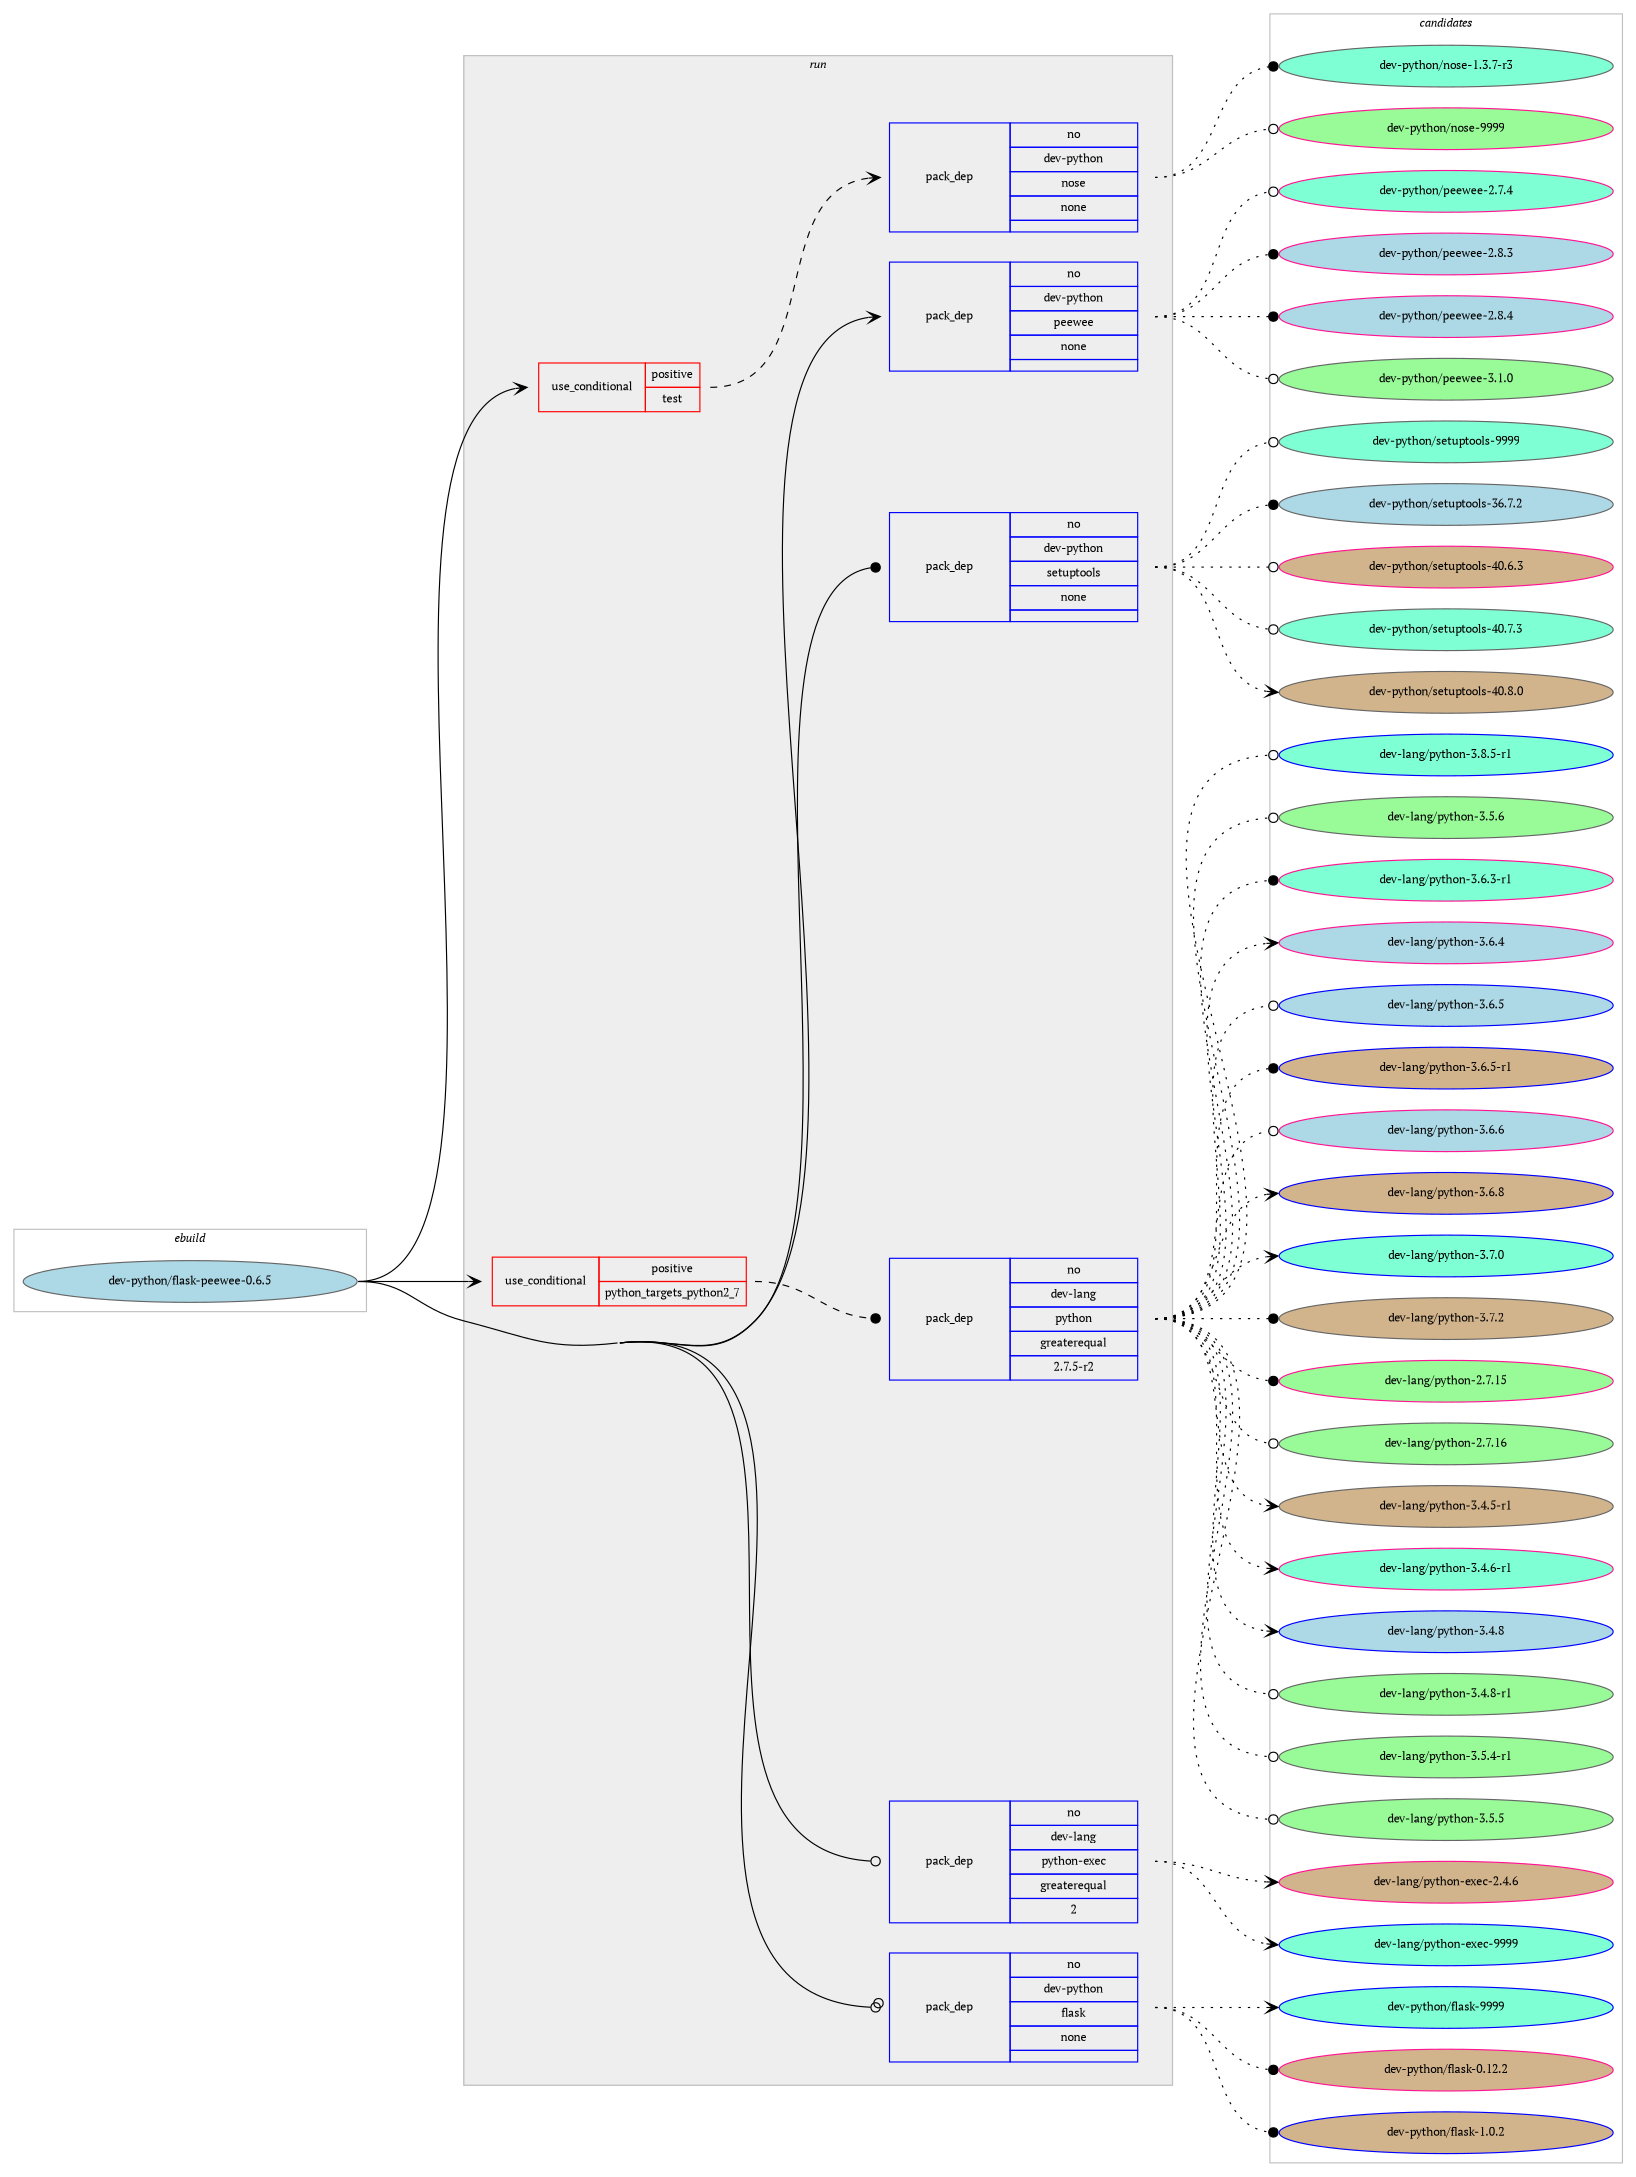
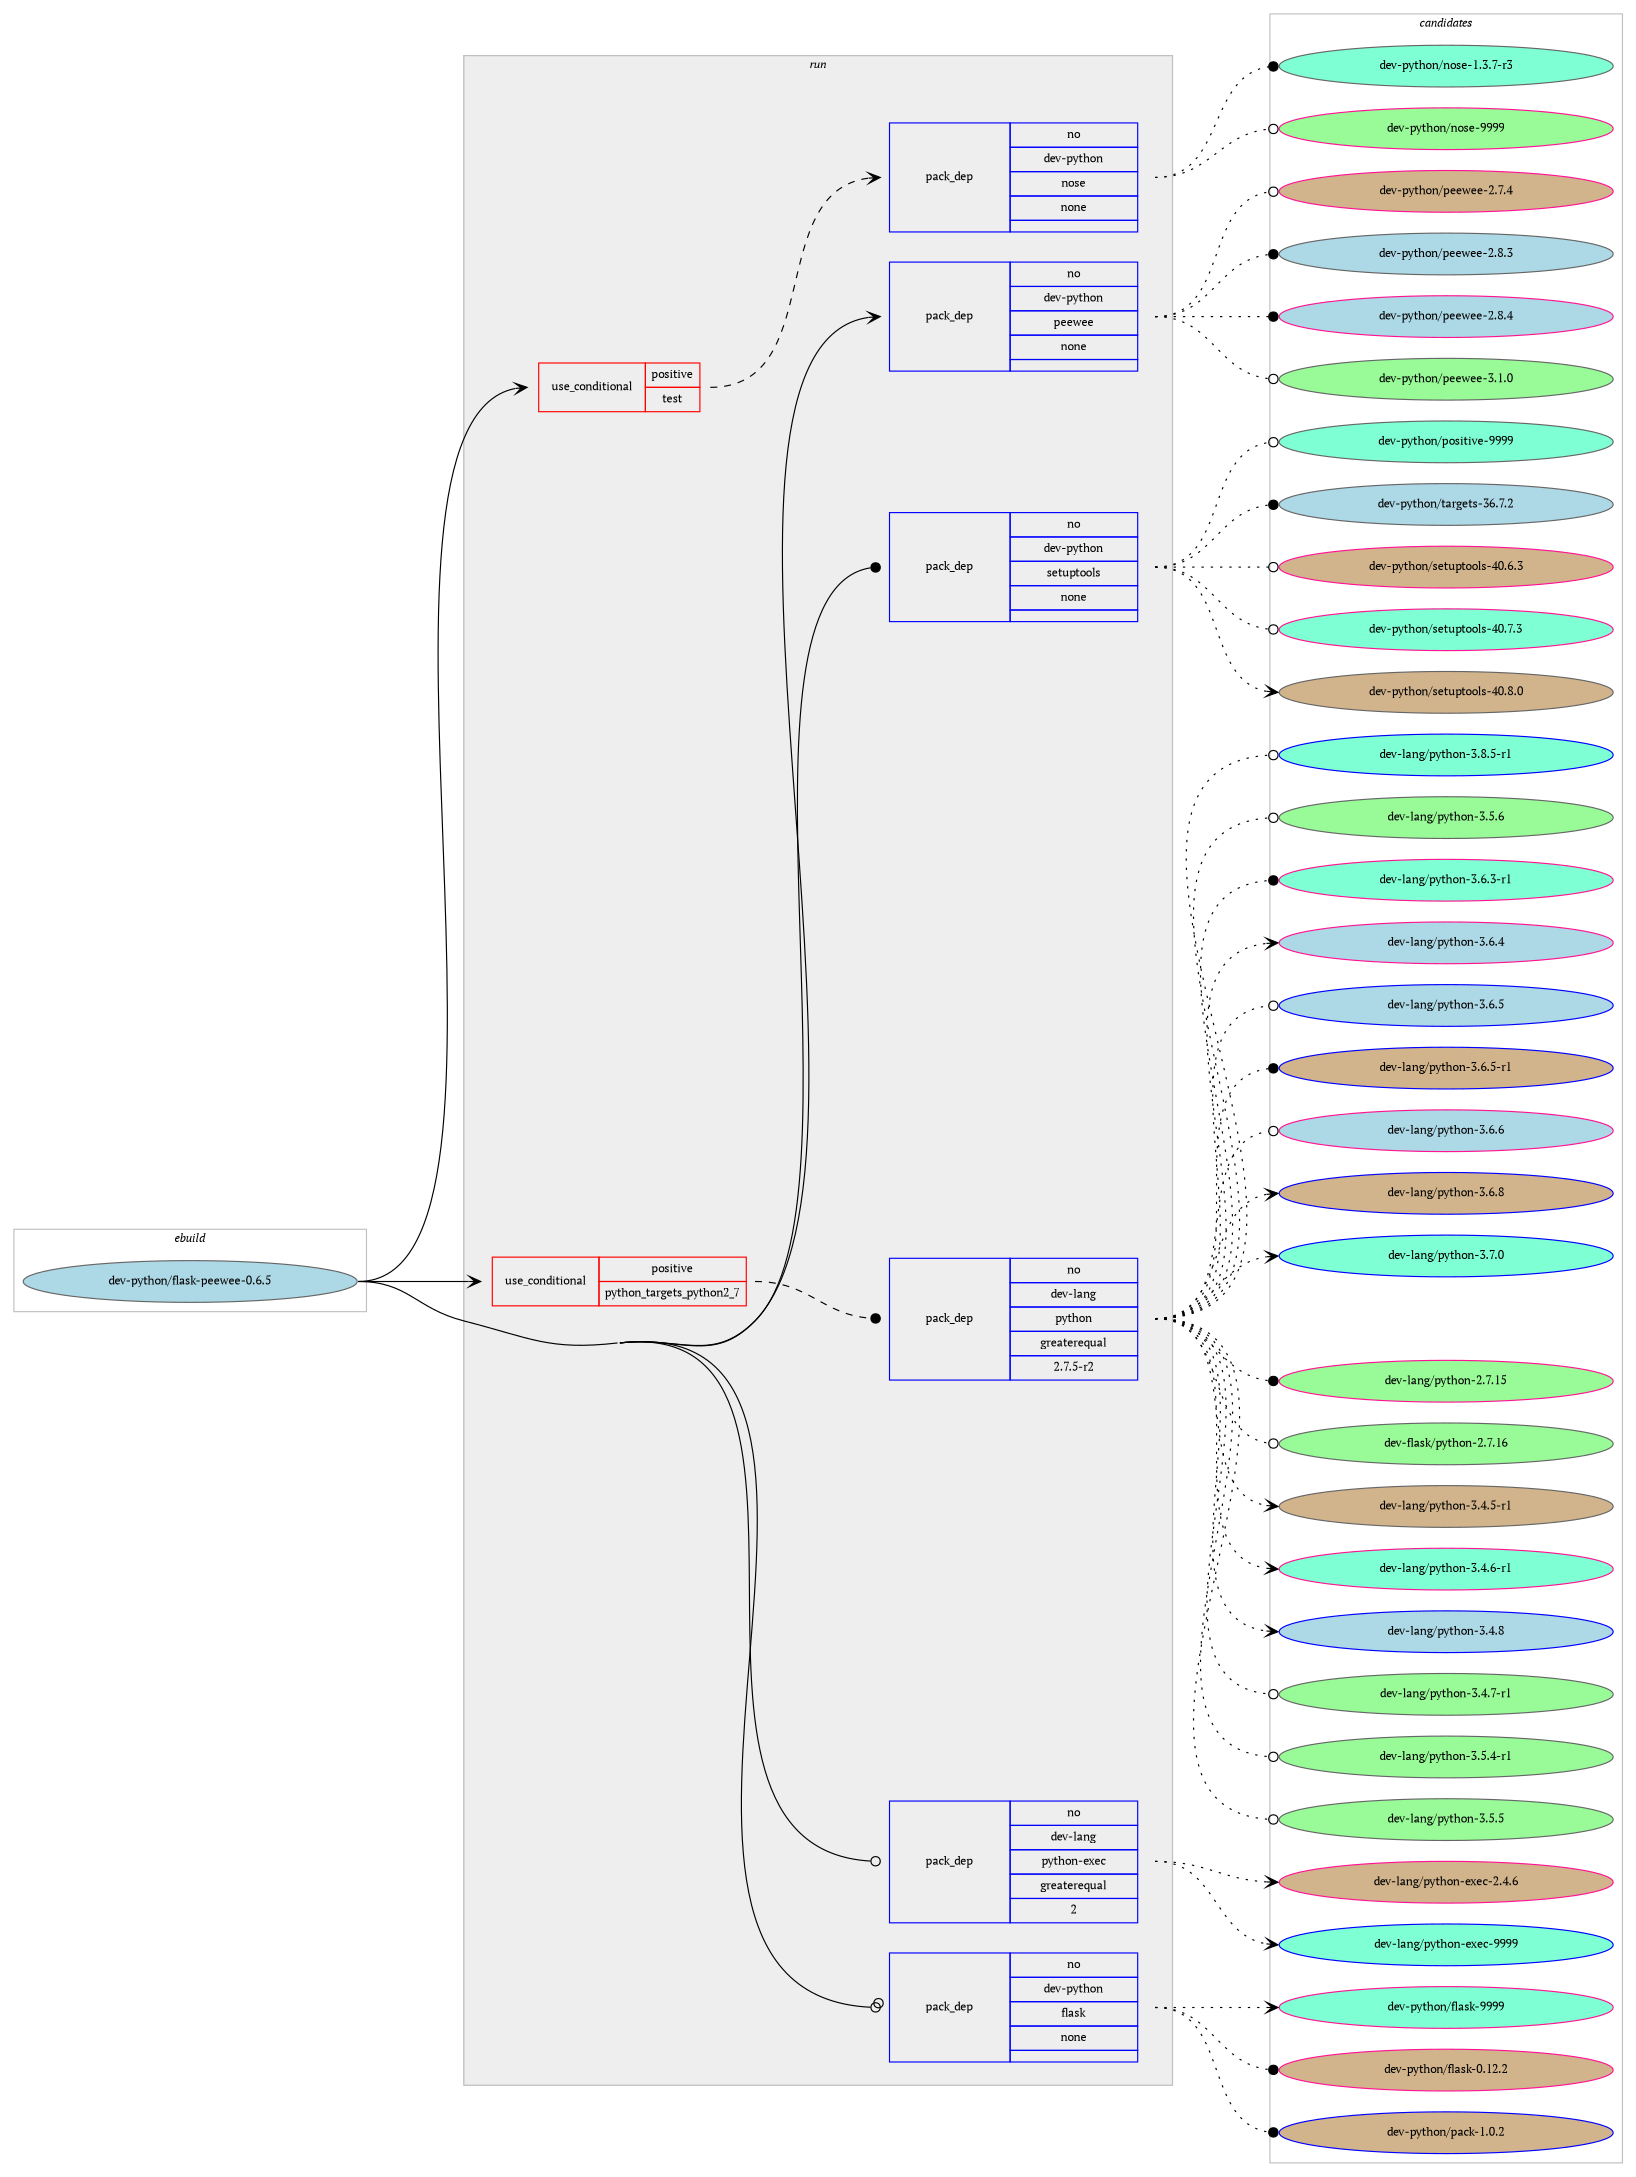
(1446, 191) -> (1446, 191)
(1446, 254) -> (1446, 254)
(1446, 442) -> (1446, 442)
(1446, 504) -> (1446, 504)
(1446, 630) -> (1446, 630)
(1446, 1319) -> none
(1446, 1444) -> (1446, 1444)
(1446, 1694) -> (1446, 1694)
(1446, 2007) -> (1446, 2007)
(1446, 2133) -> (1446, 2133)
